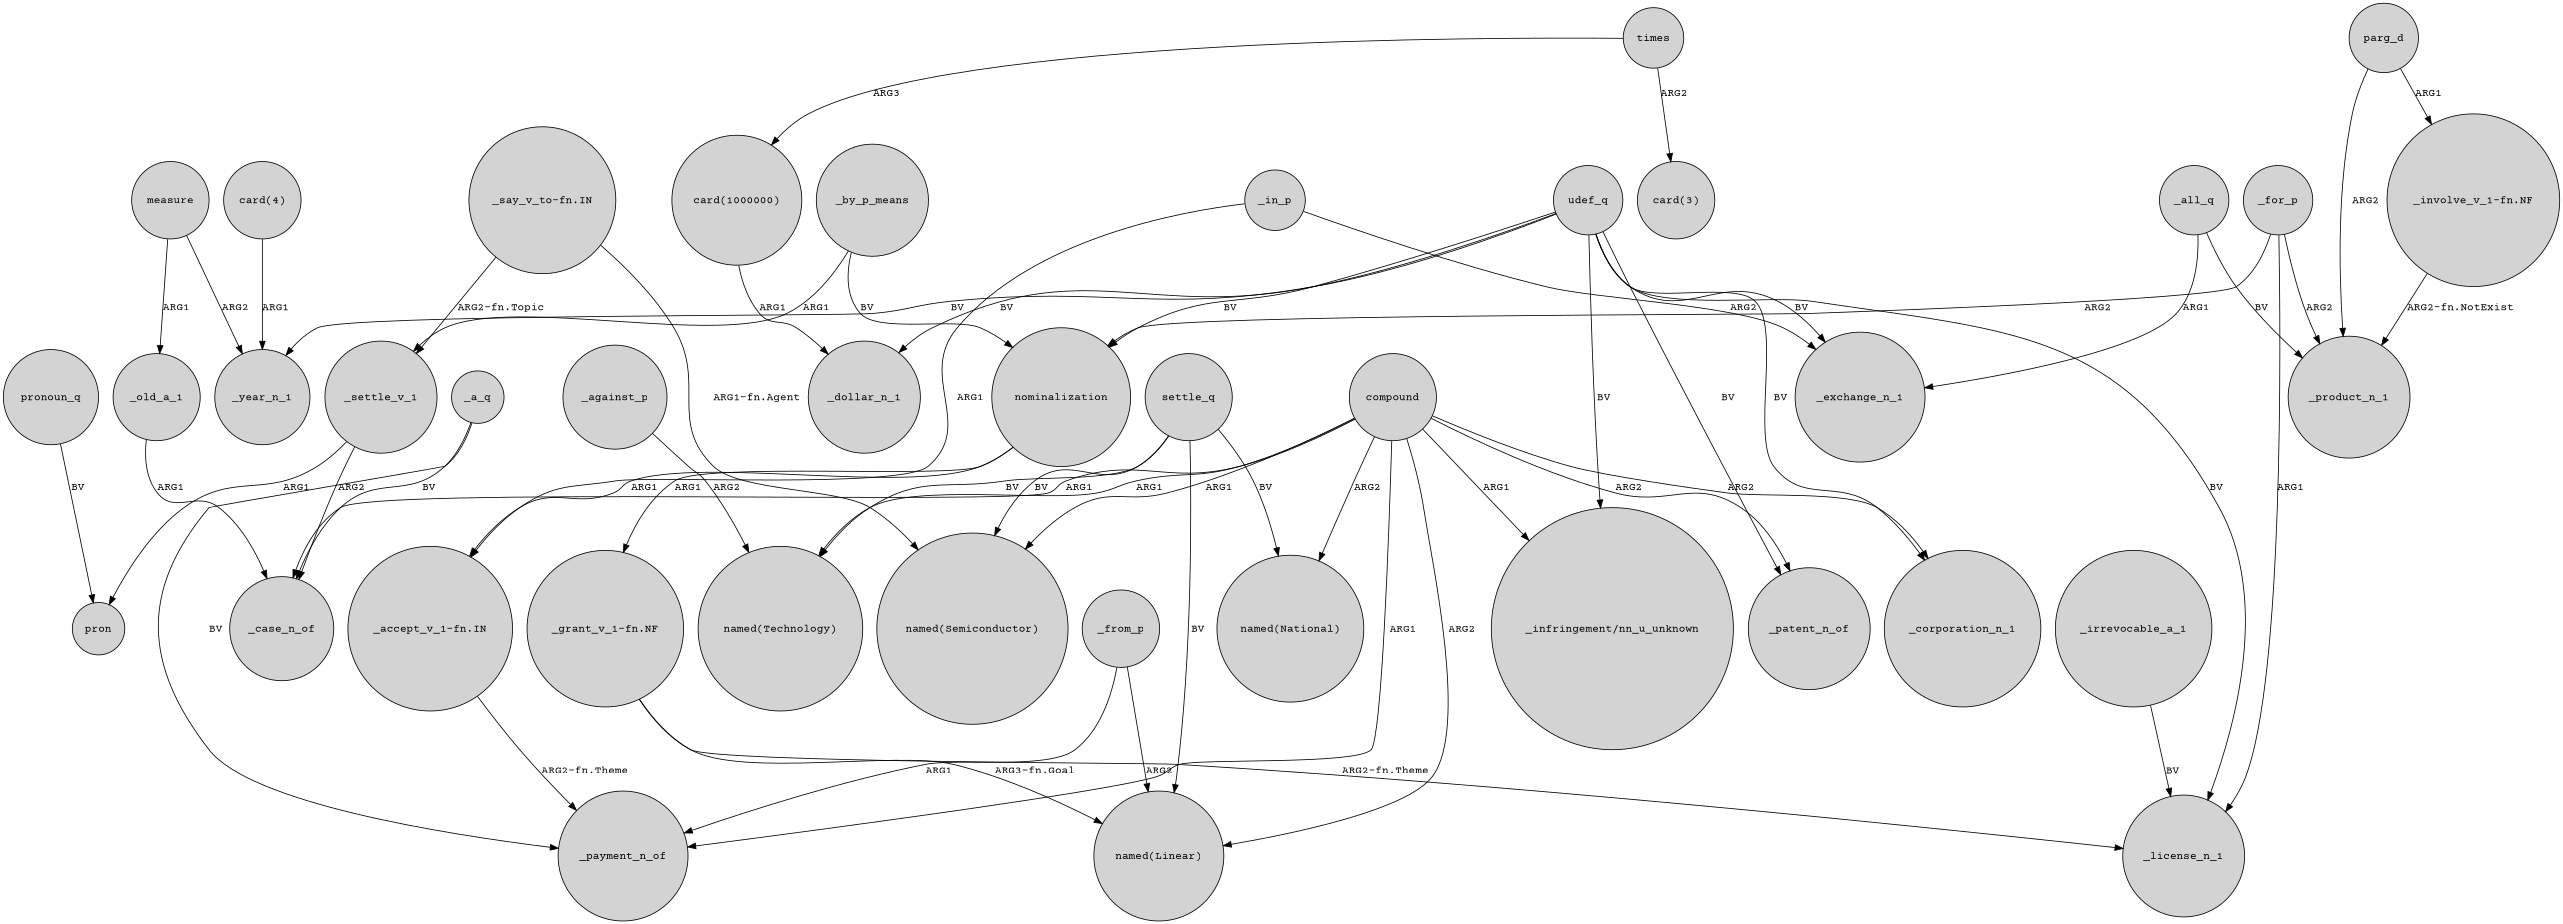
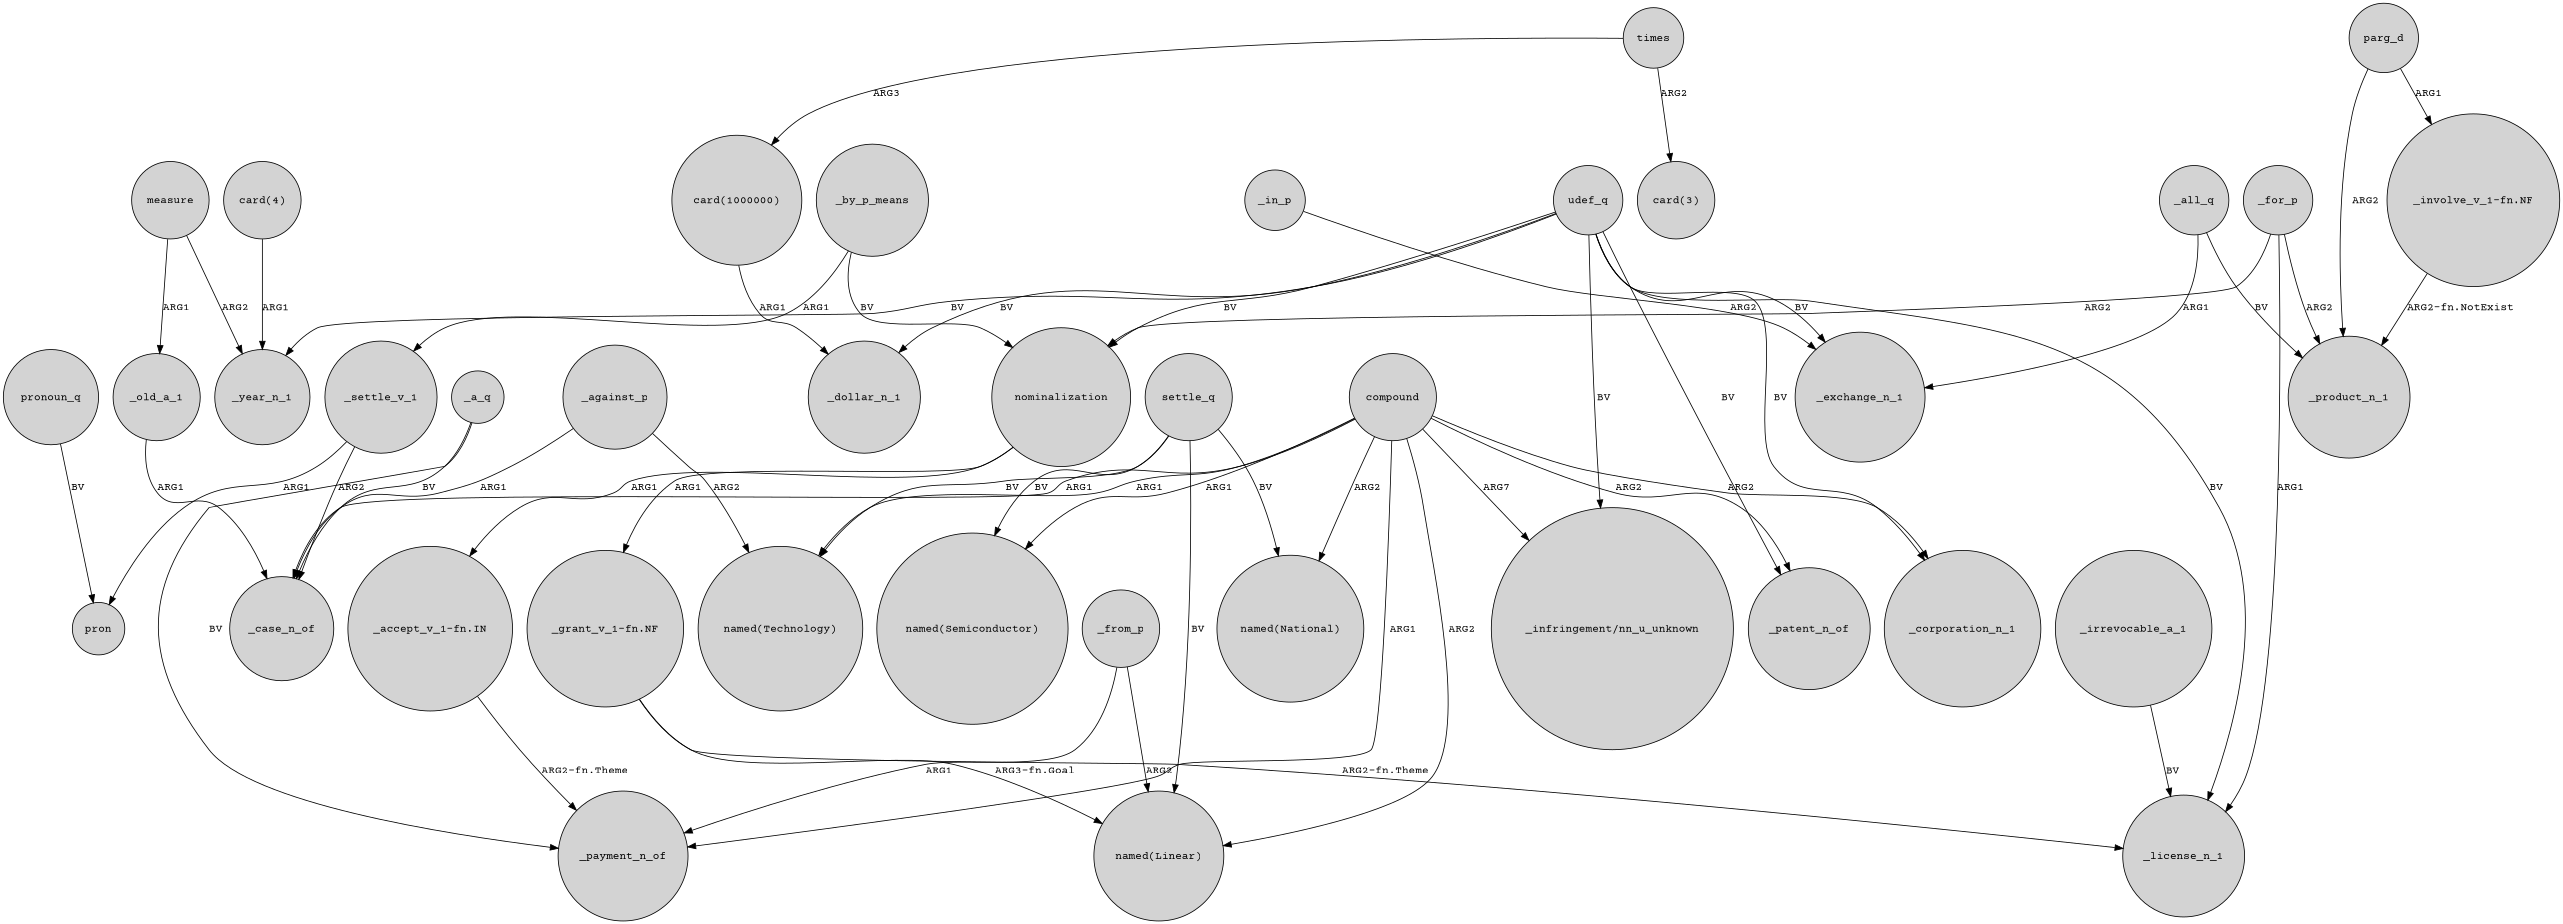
(542, 200) -> none
(941, 451) -> none
(1497, 487) -> (1497, 487)
none -> (433, 494)
